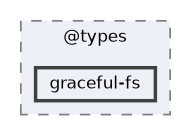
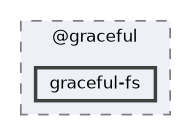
(95, 37) -> (95, 37)
